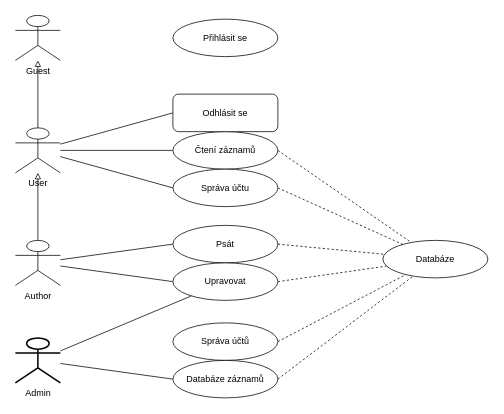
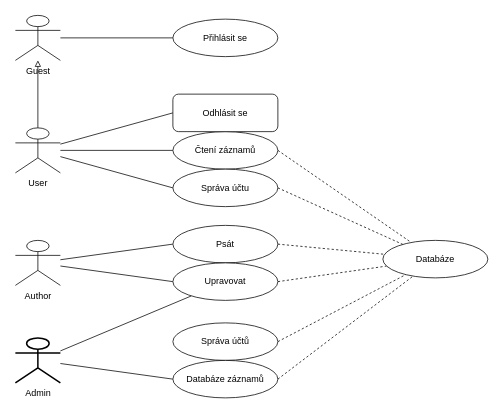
none -> (117, 38)
(38, 210) -> none
